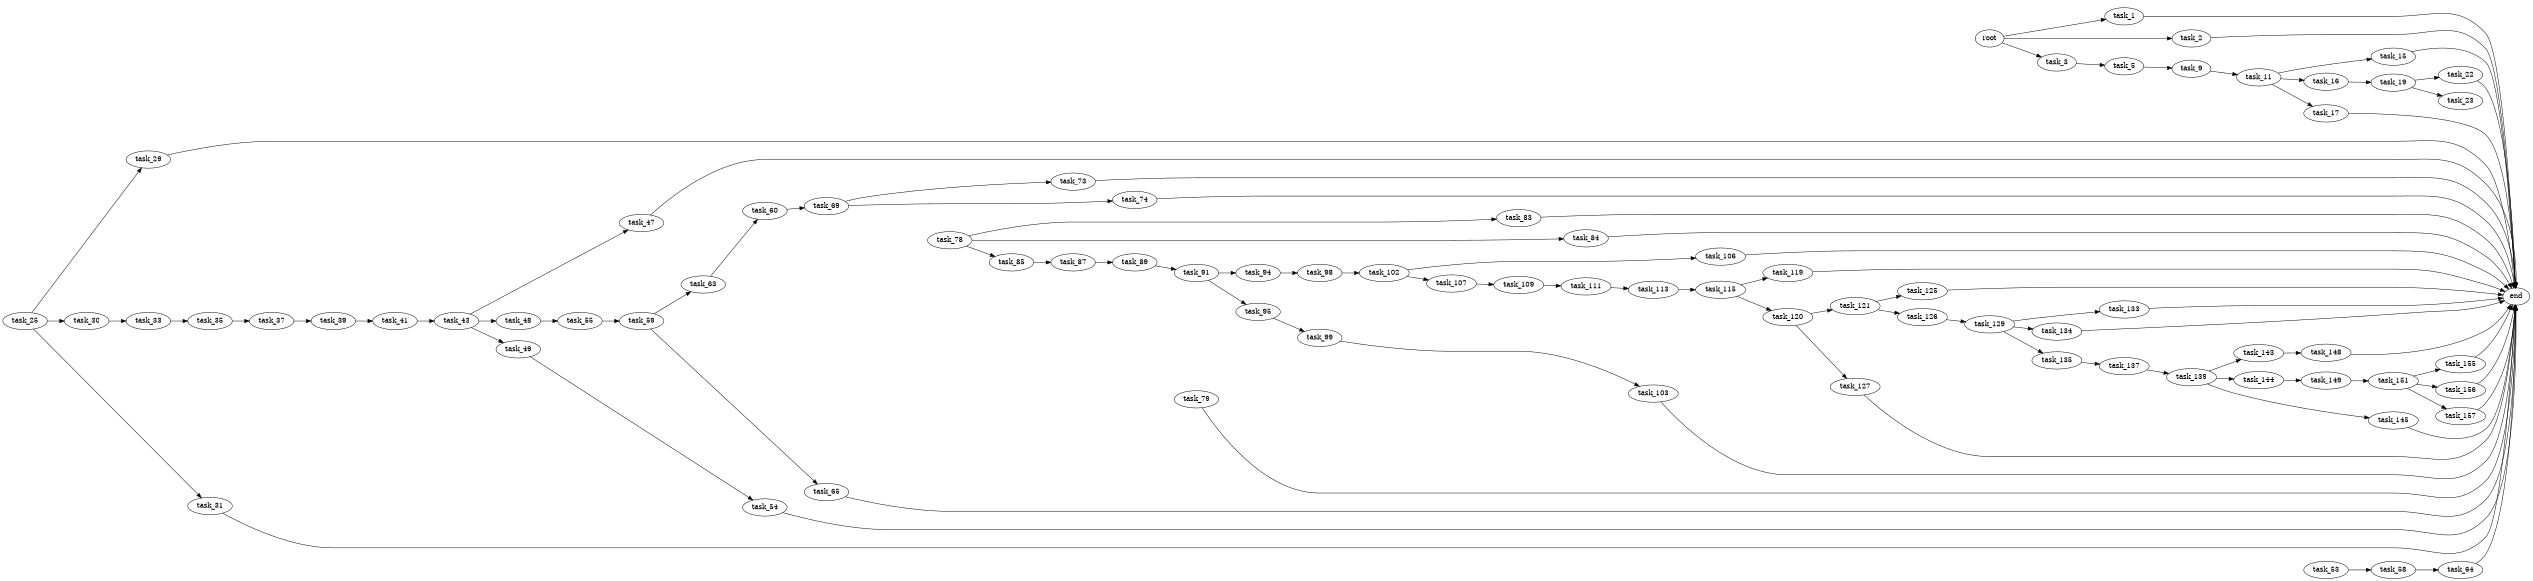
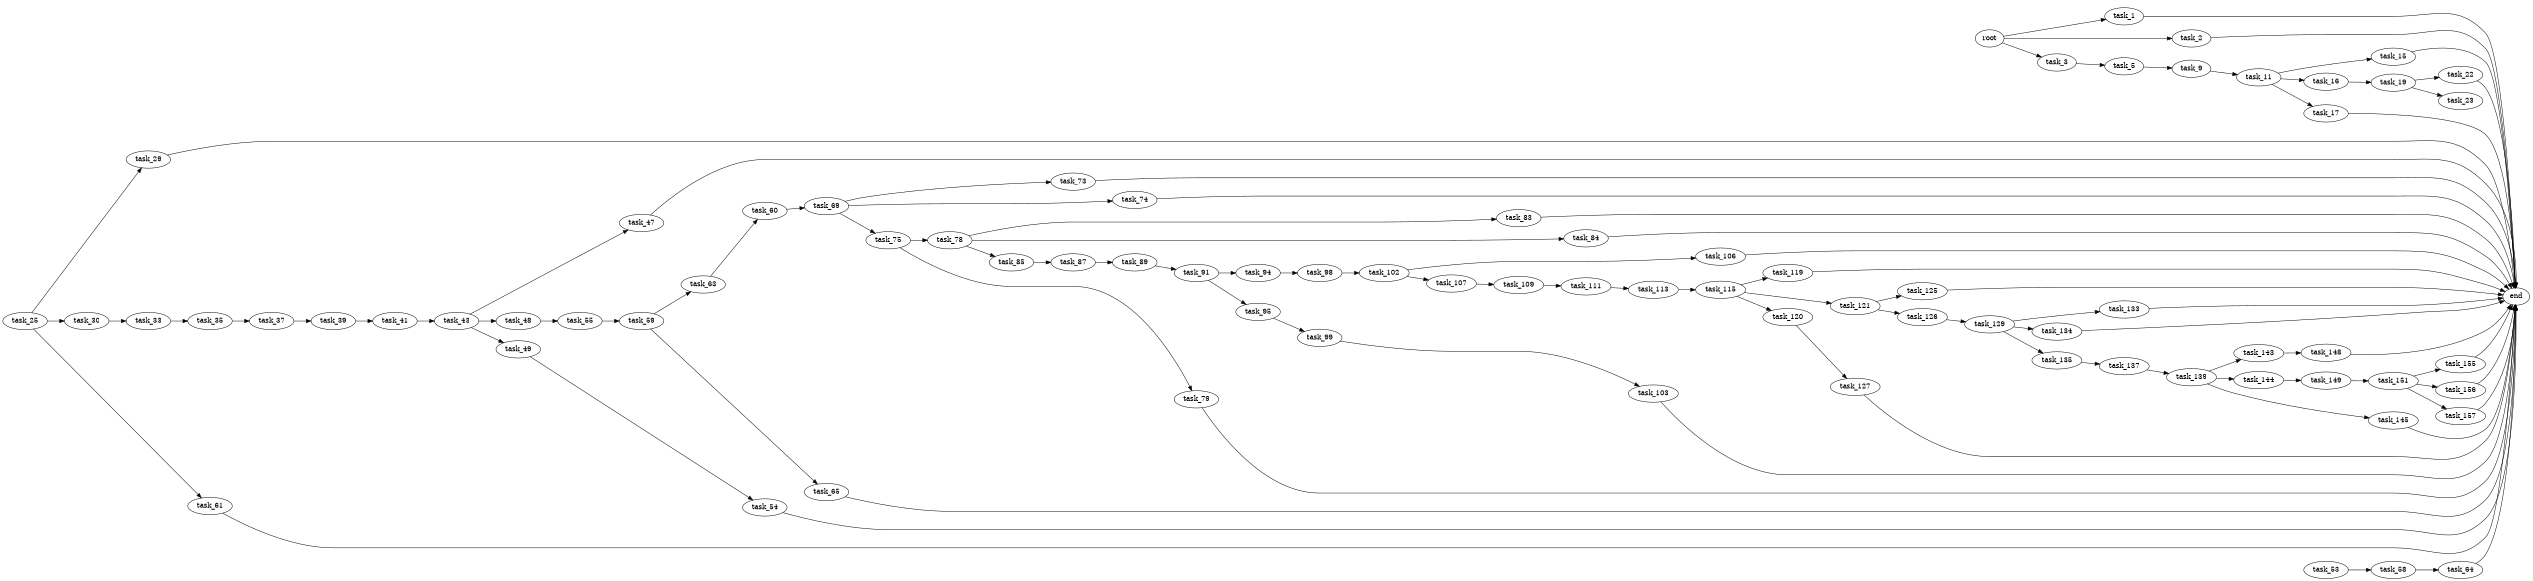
none -> (888, 240)
(1819, 312) -> (1785, 298)
(210, 506) -> (210, 506)
